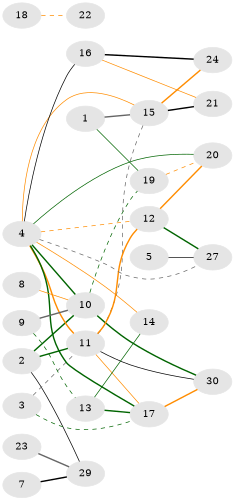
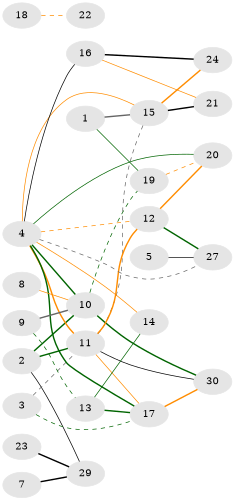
(54, 460) -> (54, 460)
